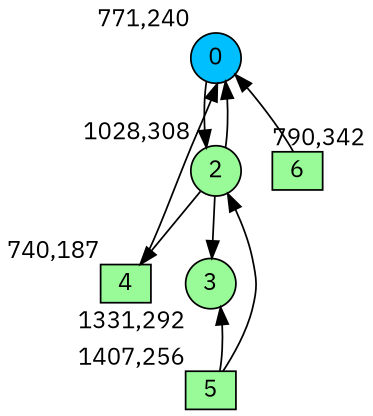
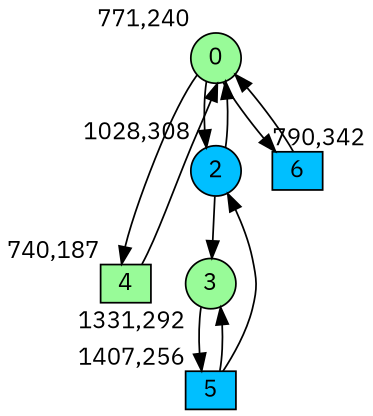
(216, 58) -> (216, 58)
none -> (243, 111)
(216, 171) -> (216, 171)
(298, 171) -> (298, 171)
(176, 221) -> (155, 158)
none -> (199, 330)
(211, 390) -> (211, 390)
